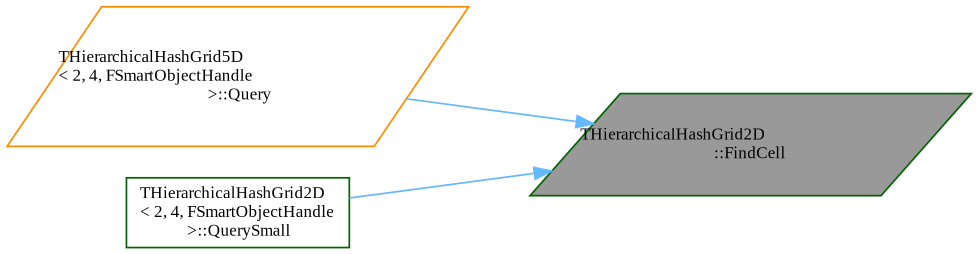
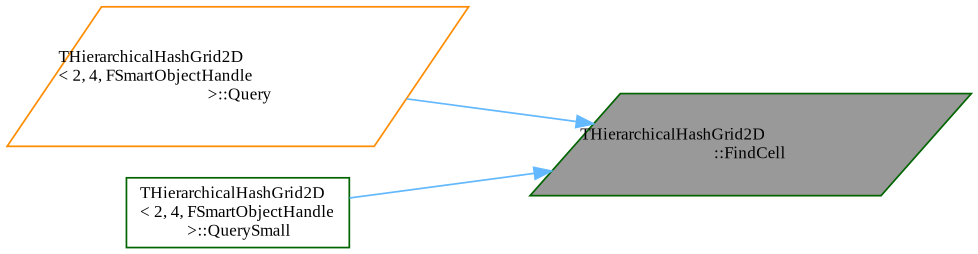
(238, 77) -> (238, 77)
